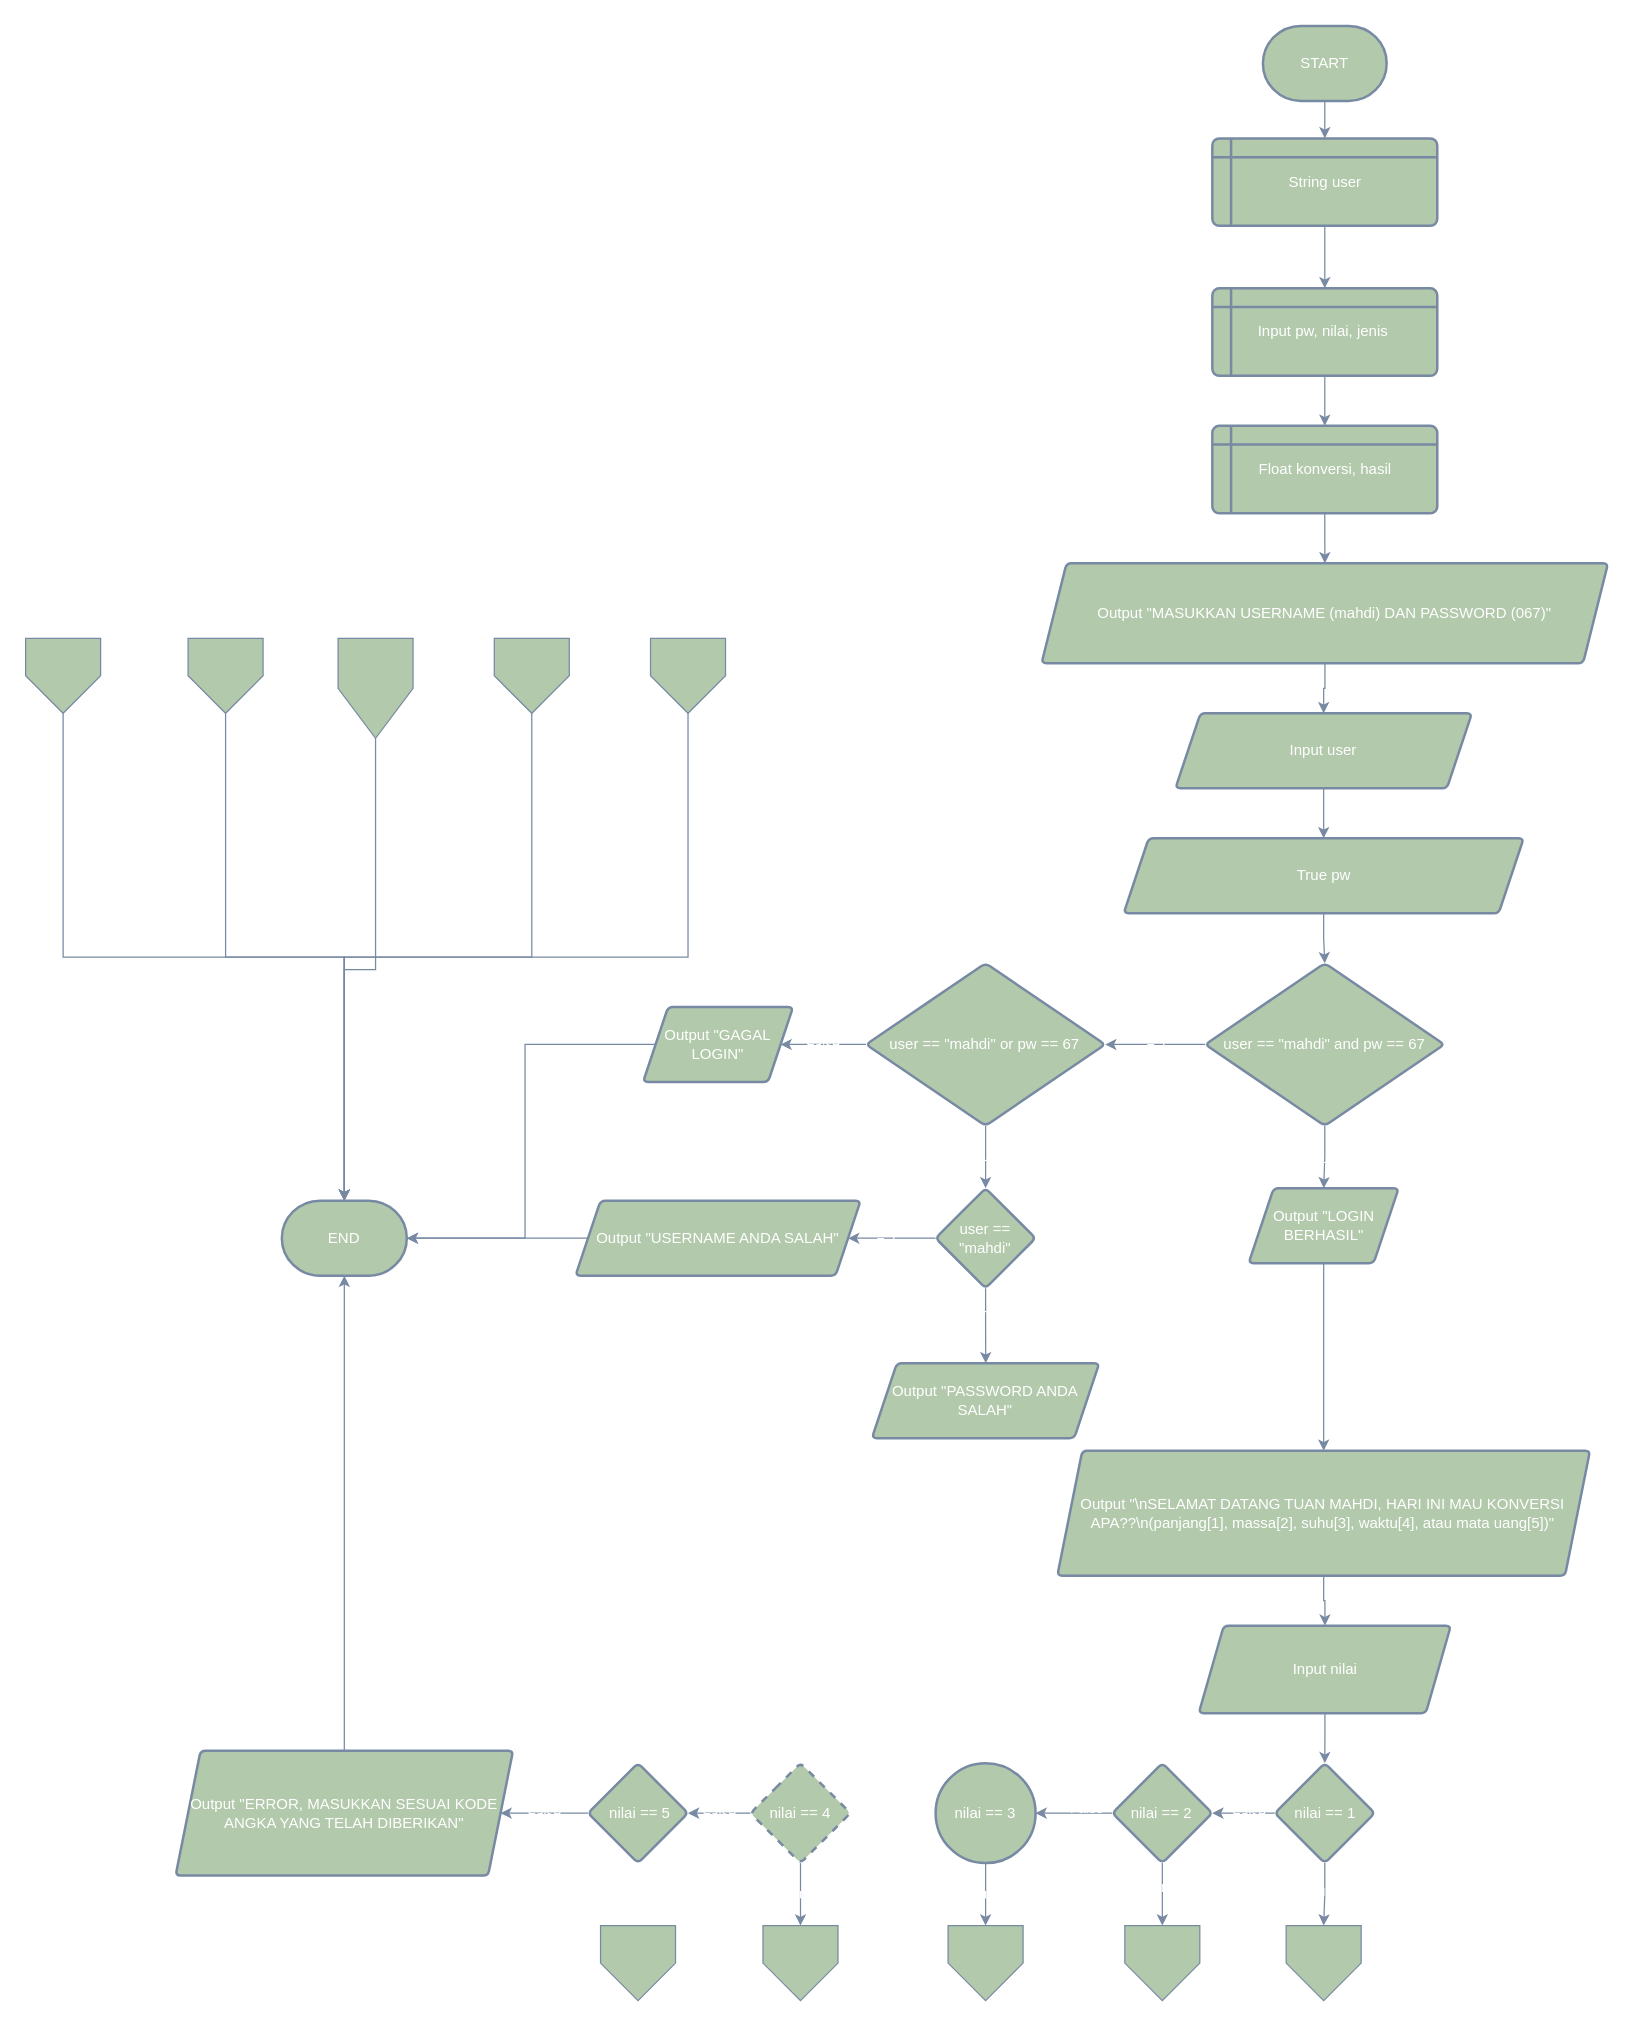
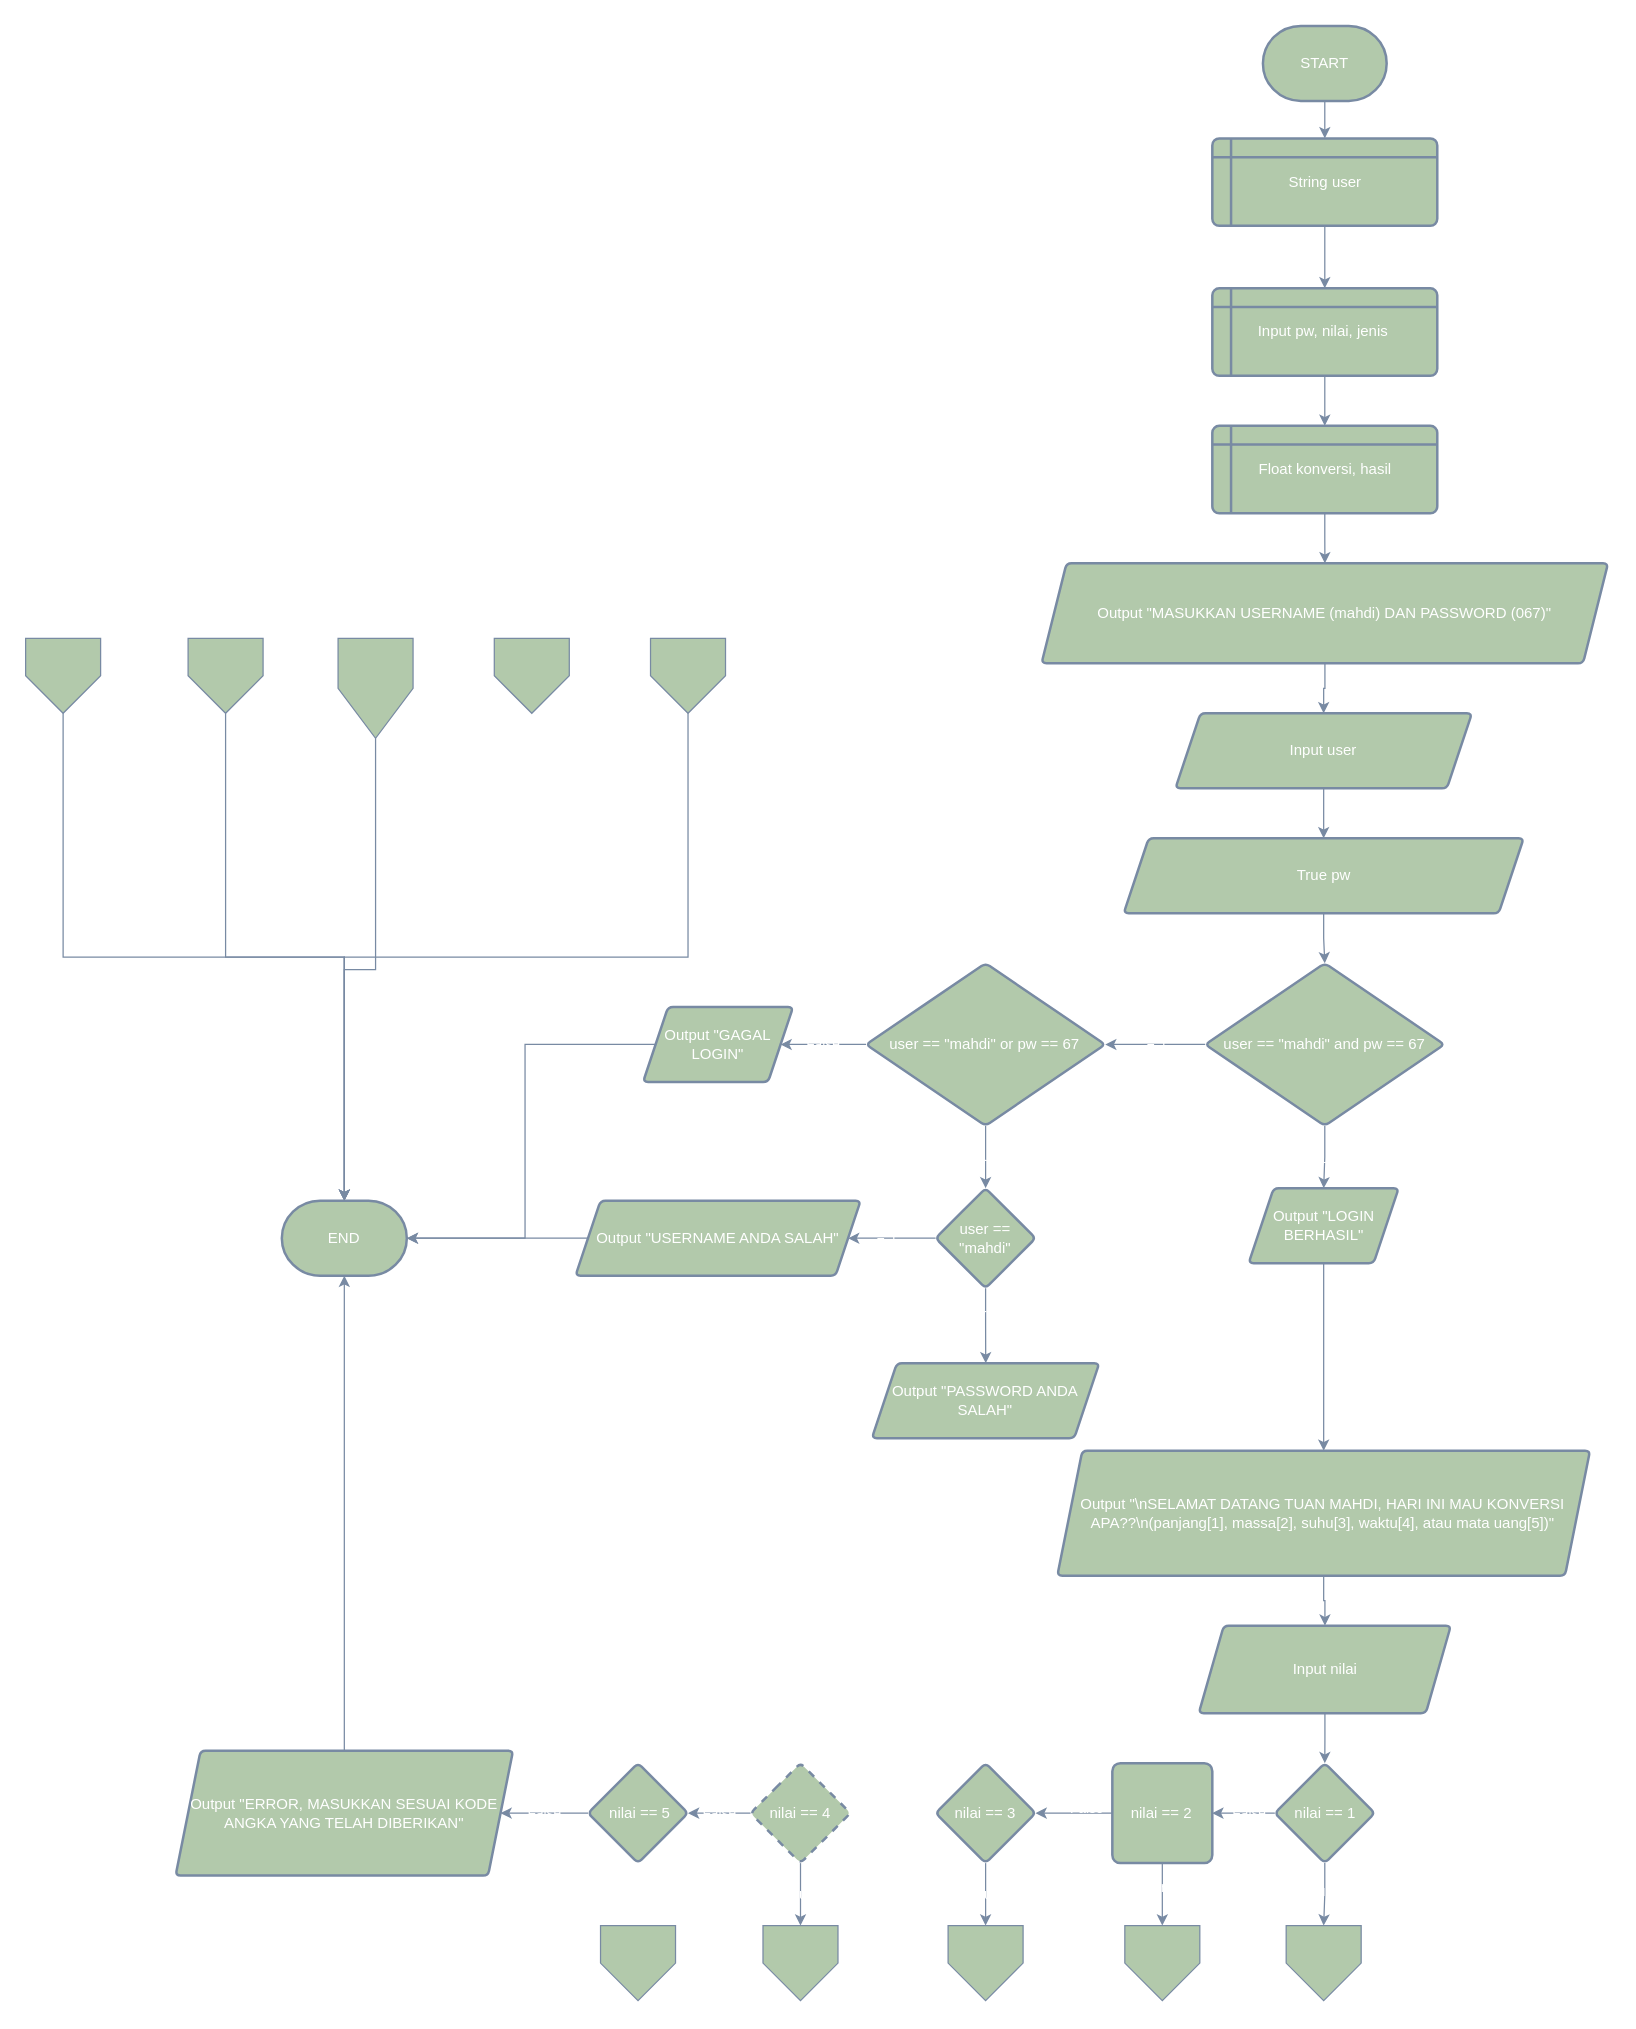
(532, 832) -> none
(986, 1813) -> (986, 1813)
(1162, 1813) -> (1162, 1813)
